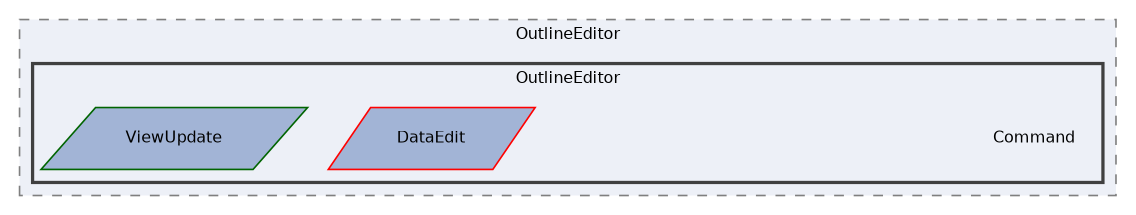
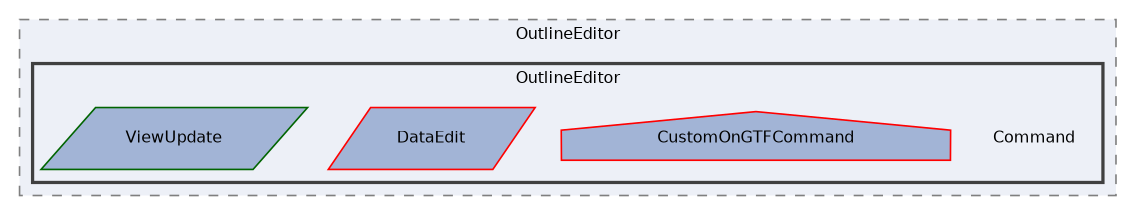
none -> (756, 138)
